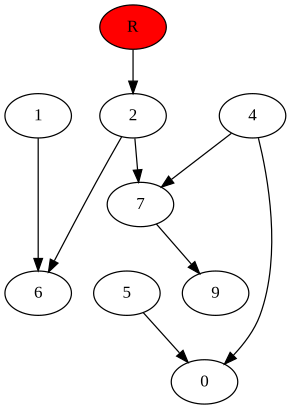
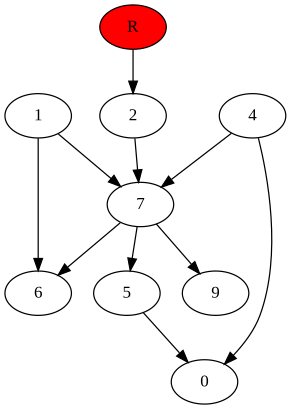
none -> (85, 156)
(87, 198) -> (94, 245)
none -> (135, 242)
